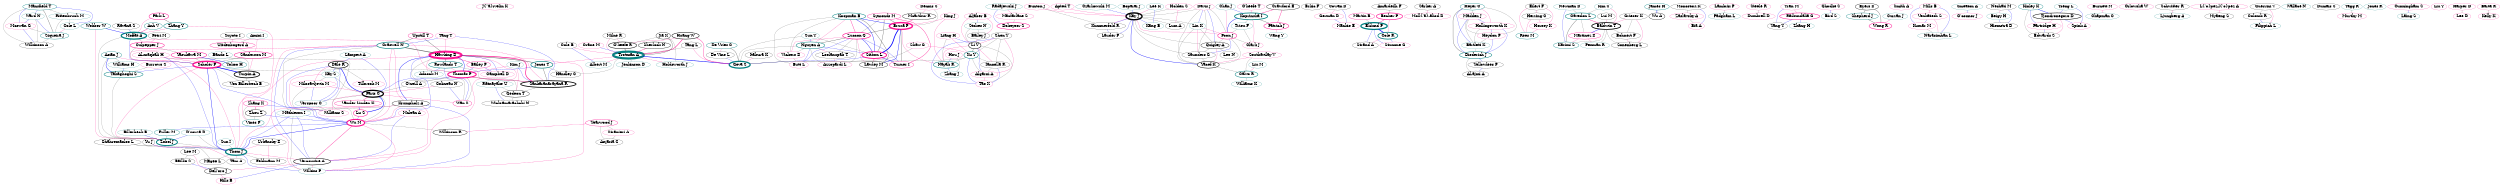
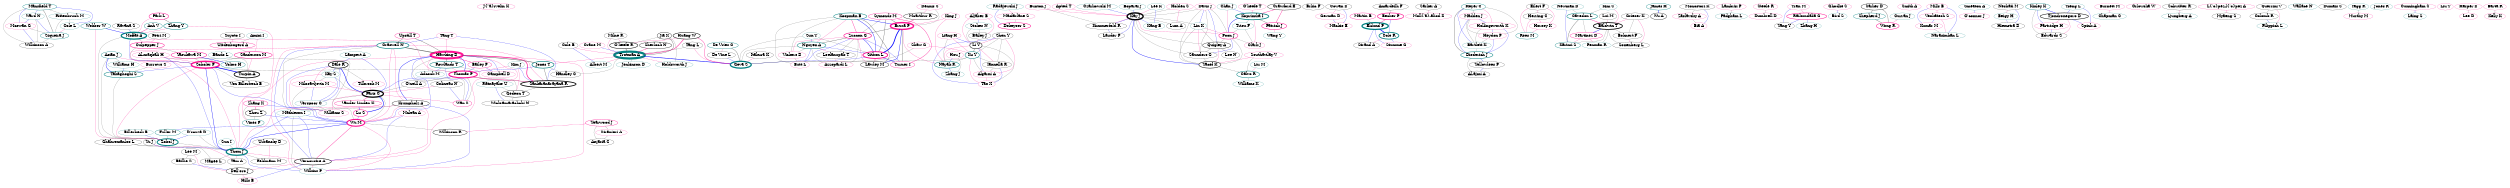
(1867, 7) -> (1874, 7)
(1389, 26) -> (1390, 26)
(968, 72) -> (970, 73)
